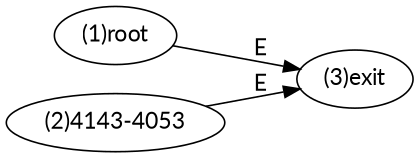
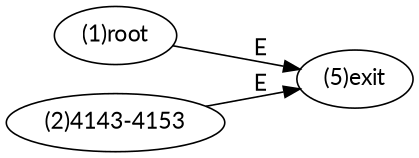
(355, 79) -> (355, 79)
(116, 123) -> (116, 123)
